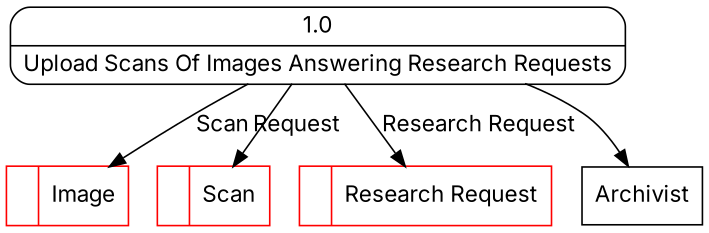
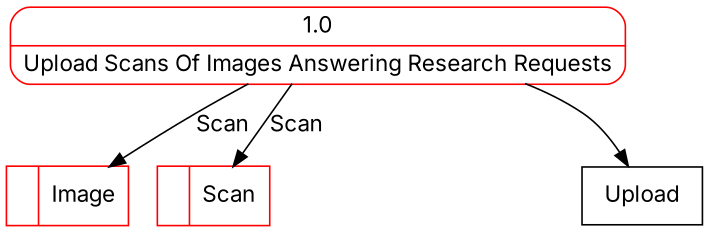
(318, 46) -> (318, 46)
(297, 125) -> (297, 125)
(425, 196) -> none
(642, 196) -> (642, 196)
